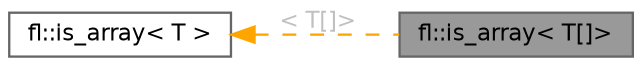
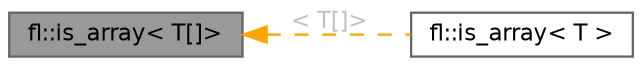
(327, 35) -> (339, 35)
